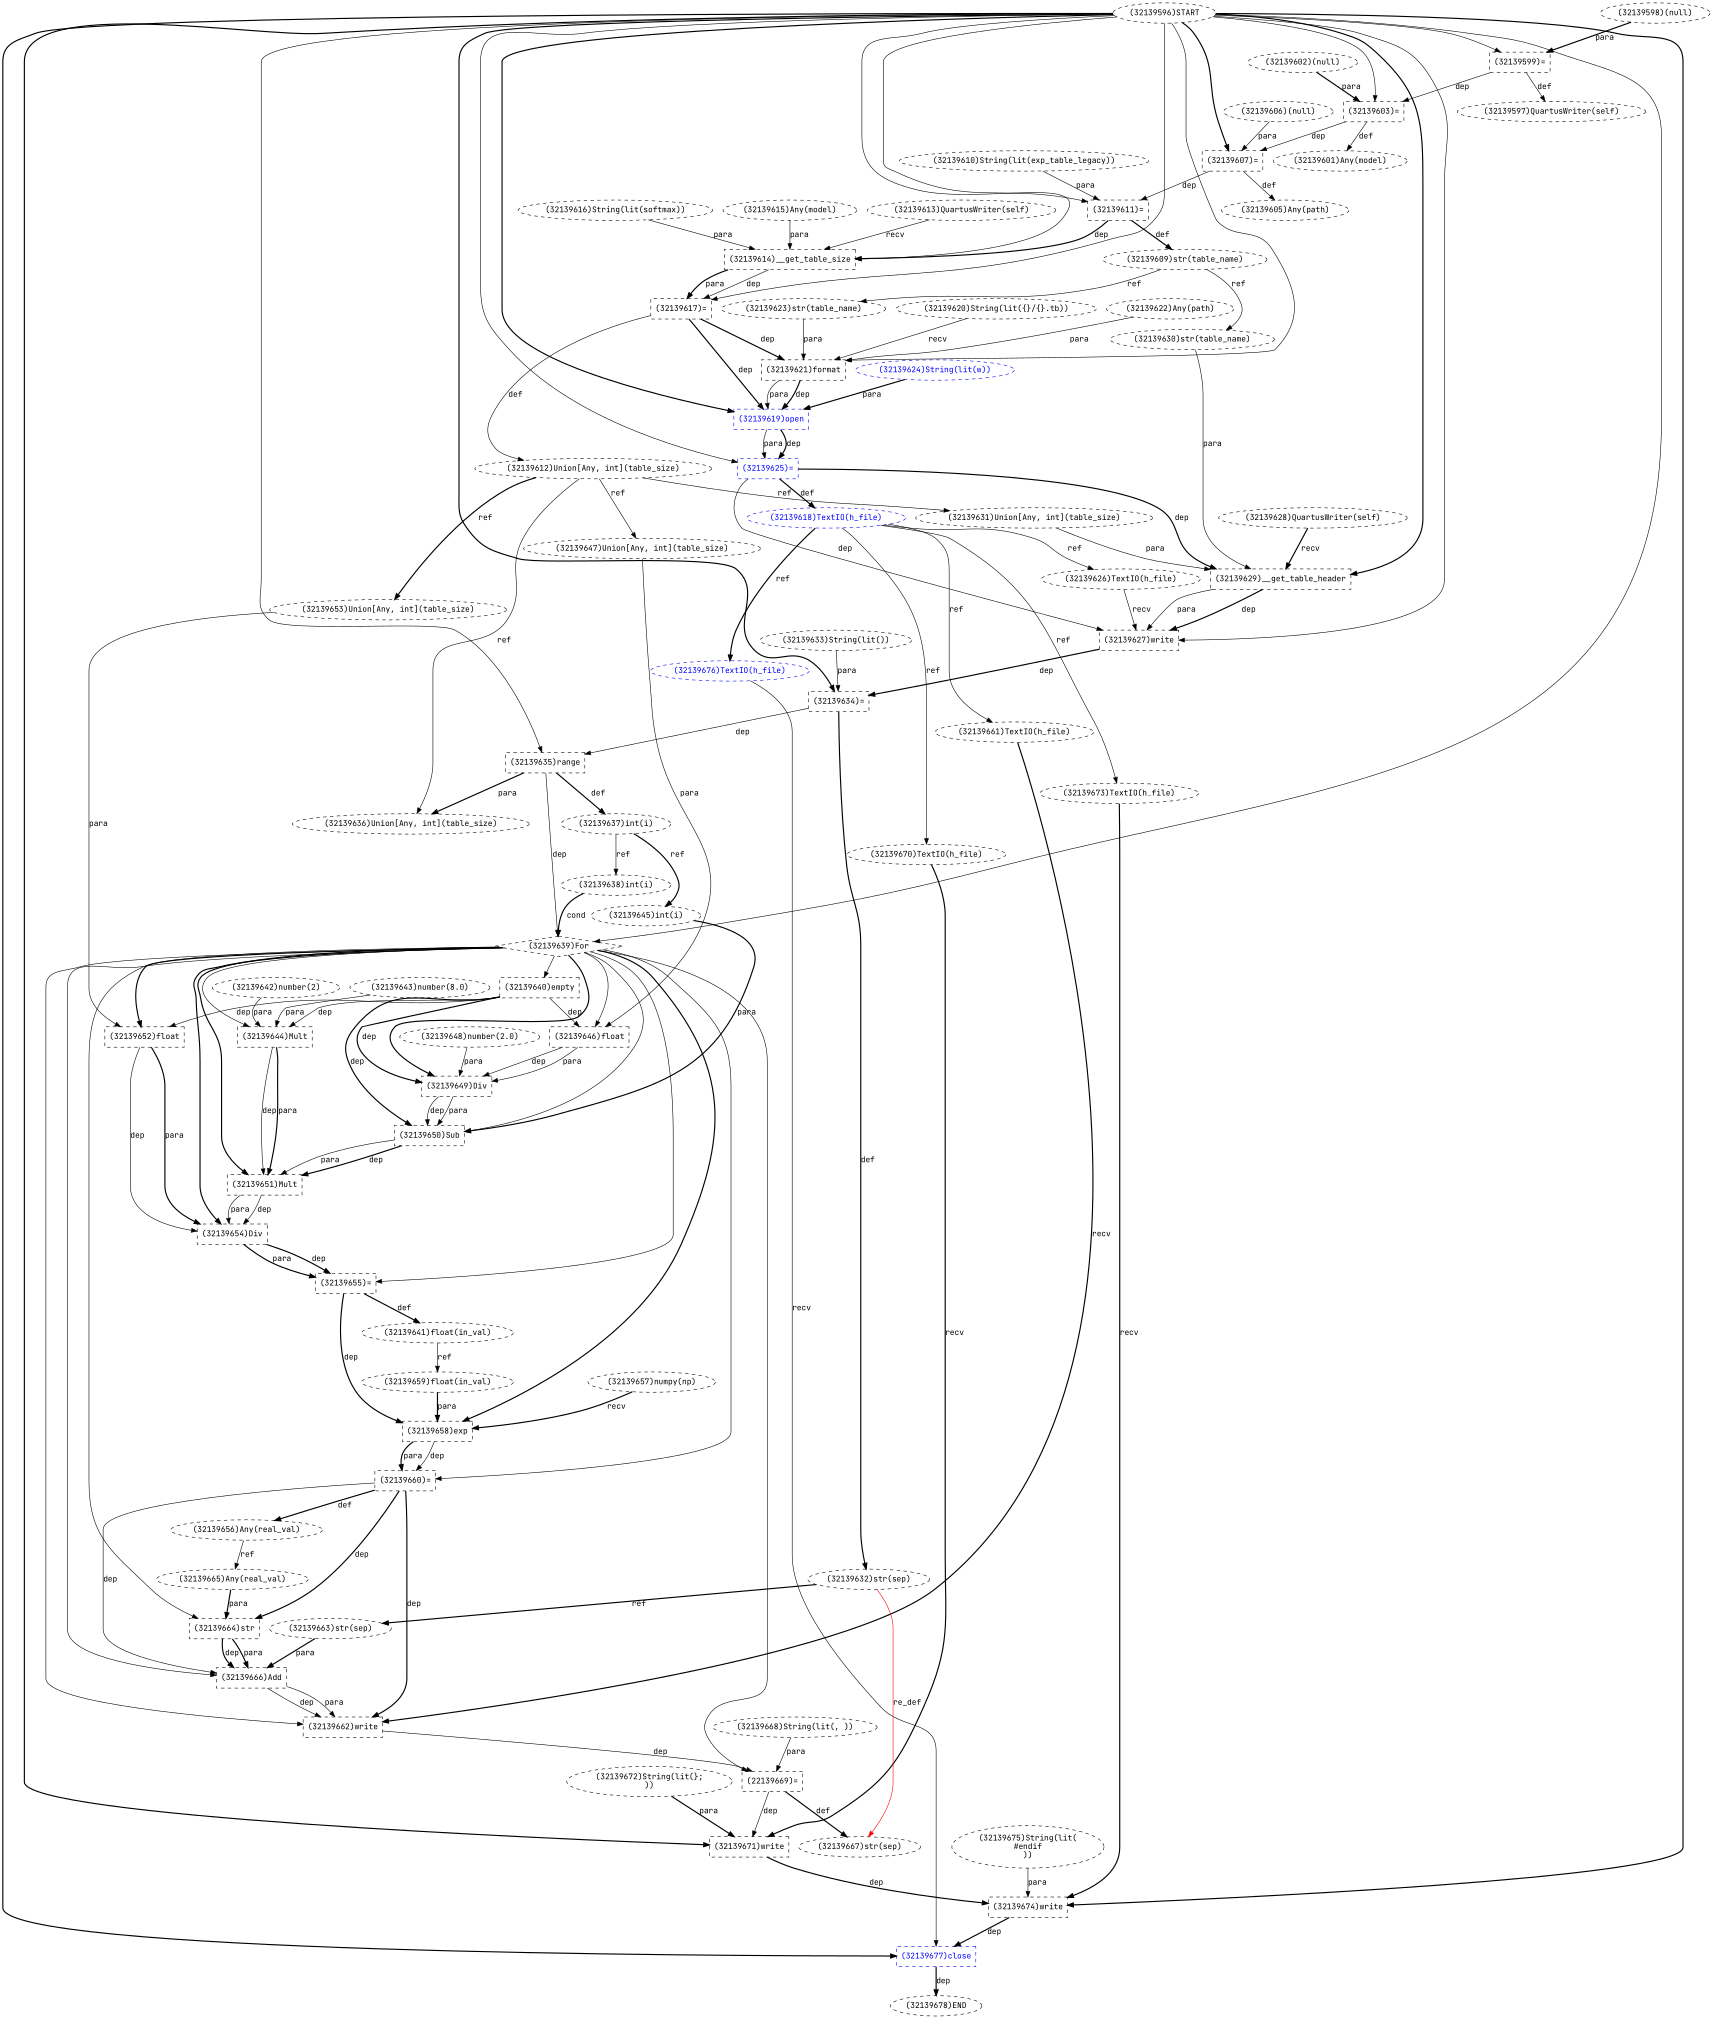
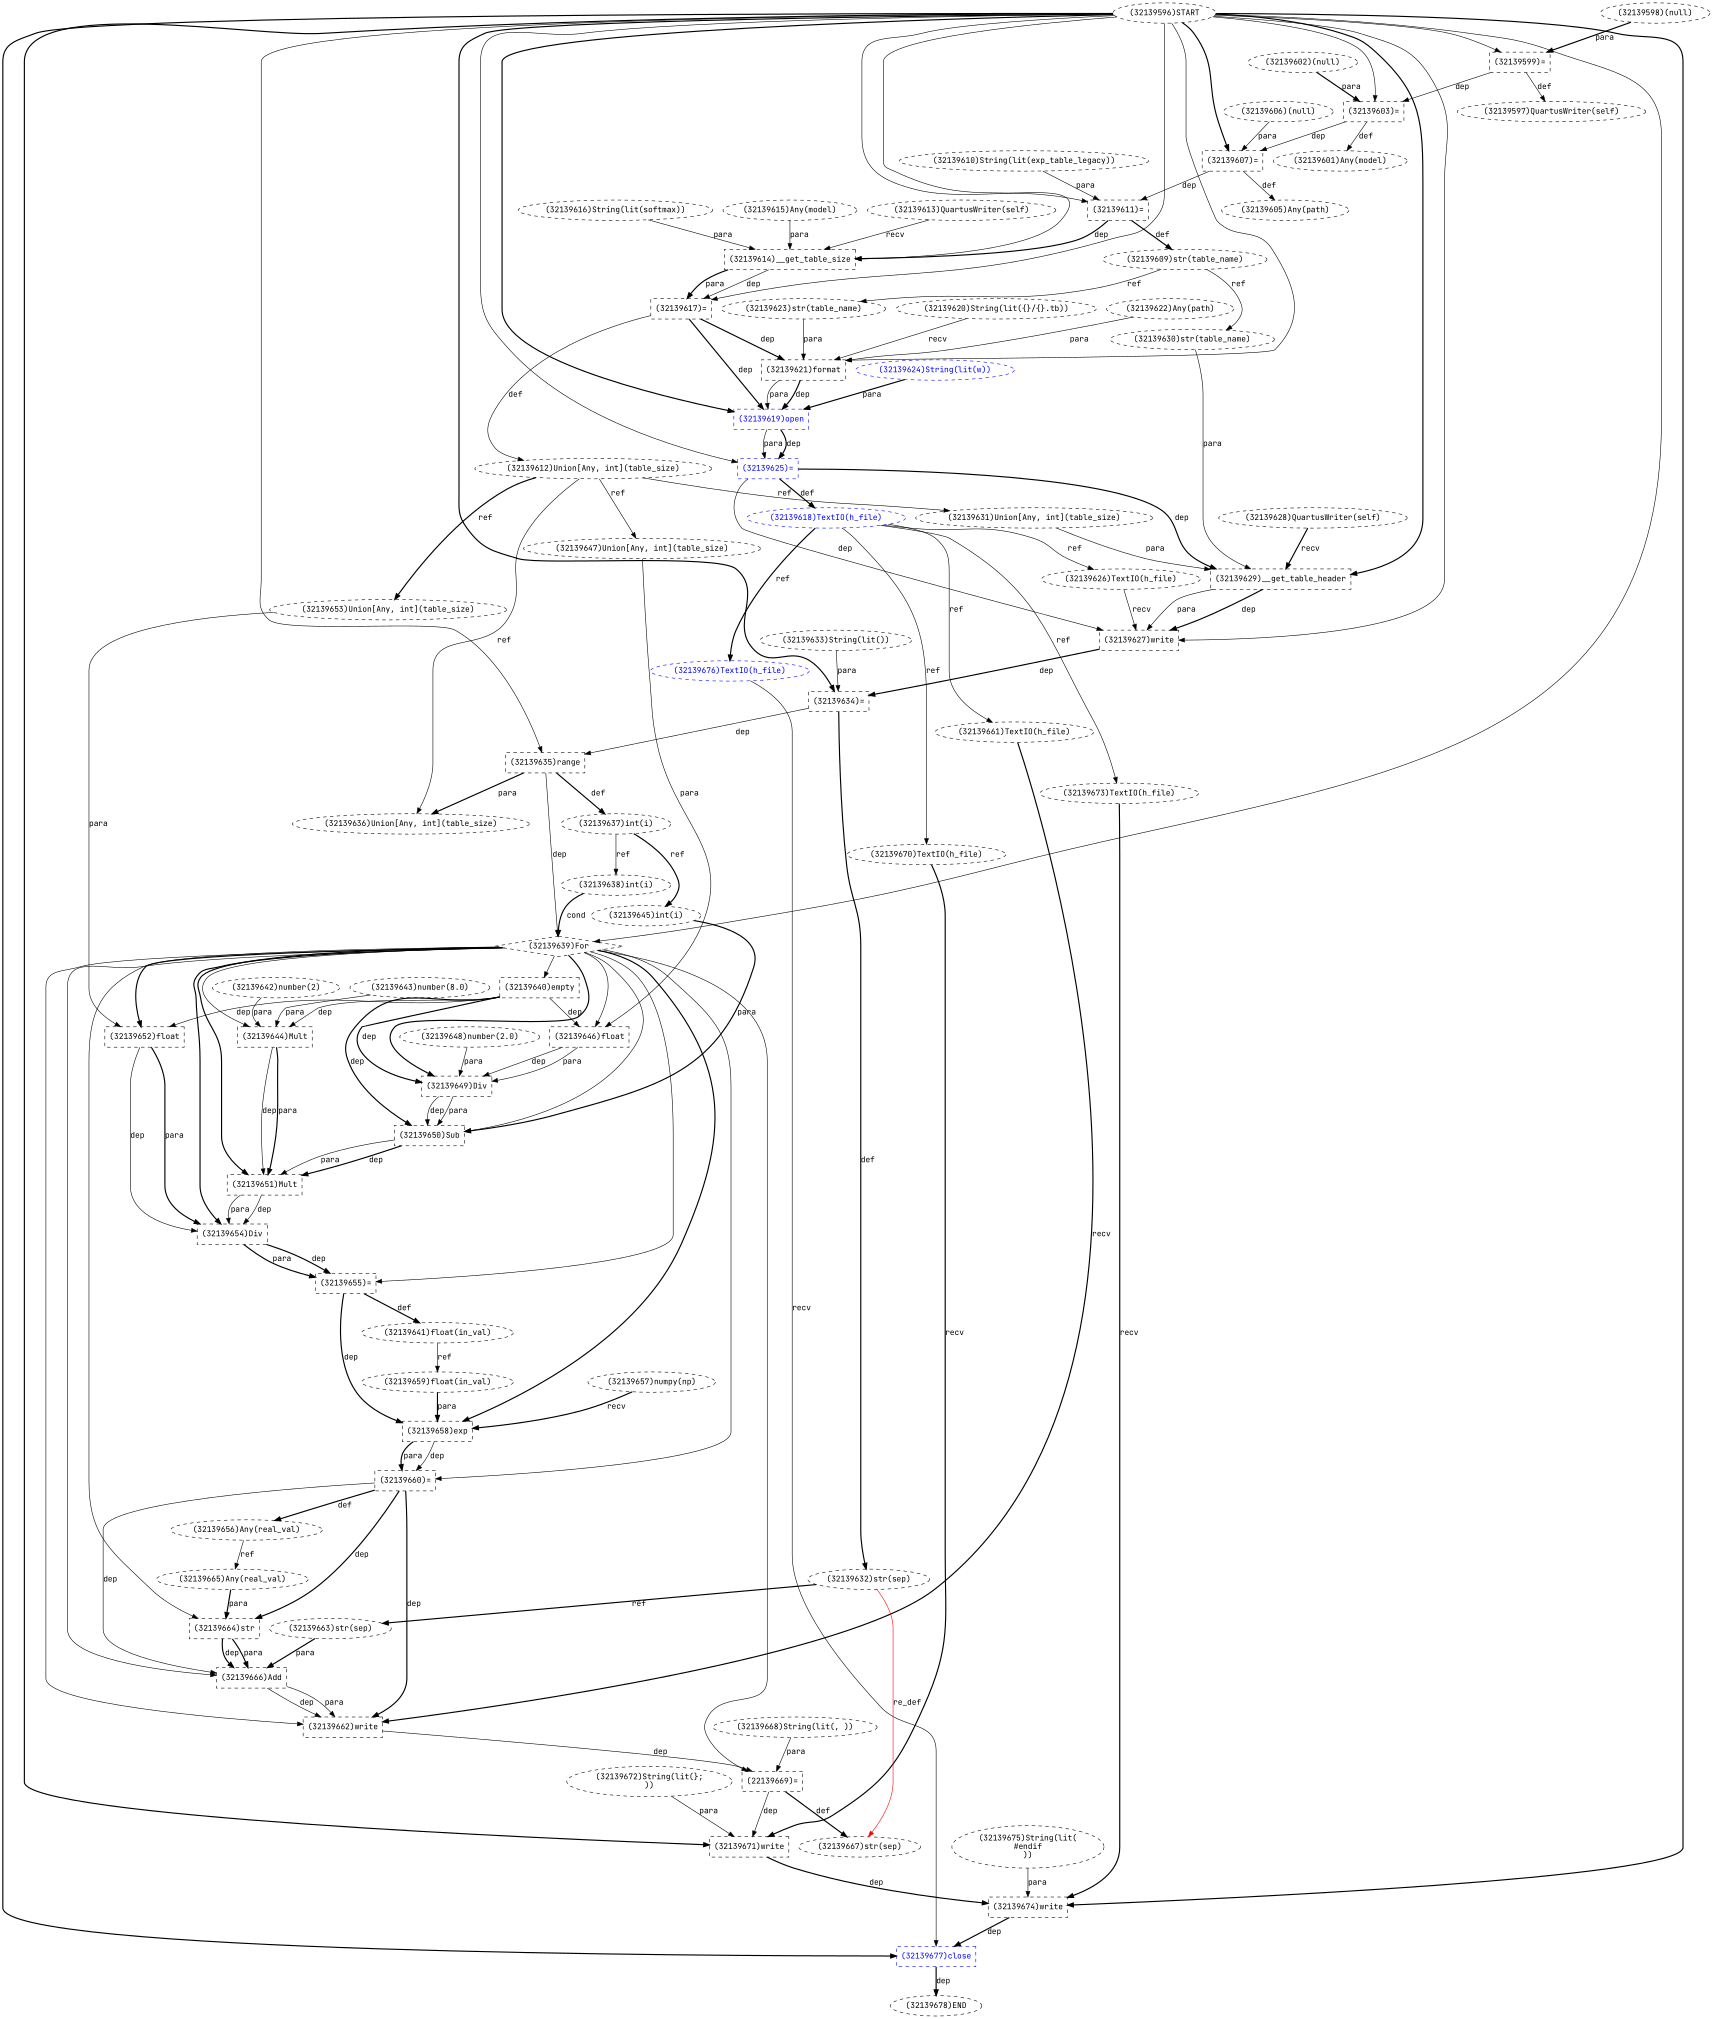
(700, 1815) -> (700, 1815)
